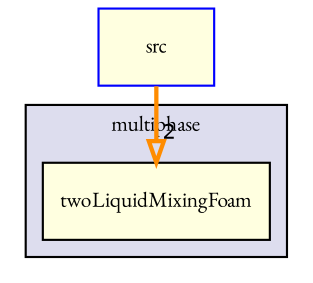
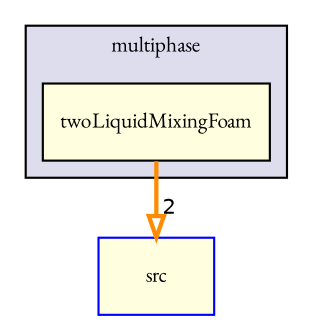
(156, 118) -> (156, 191)
